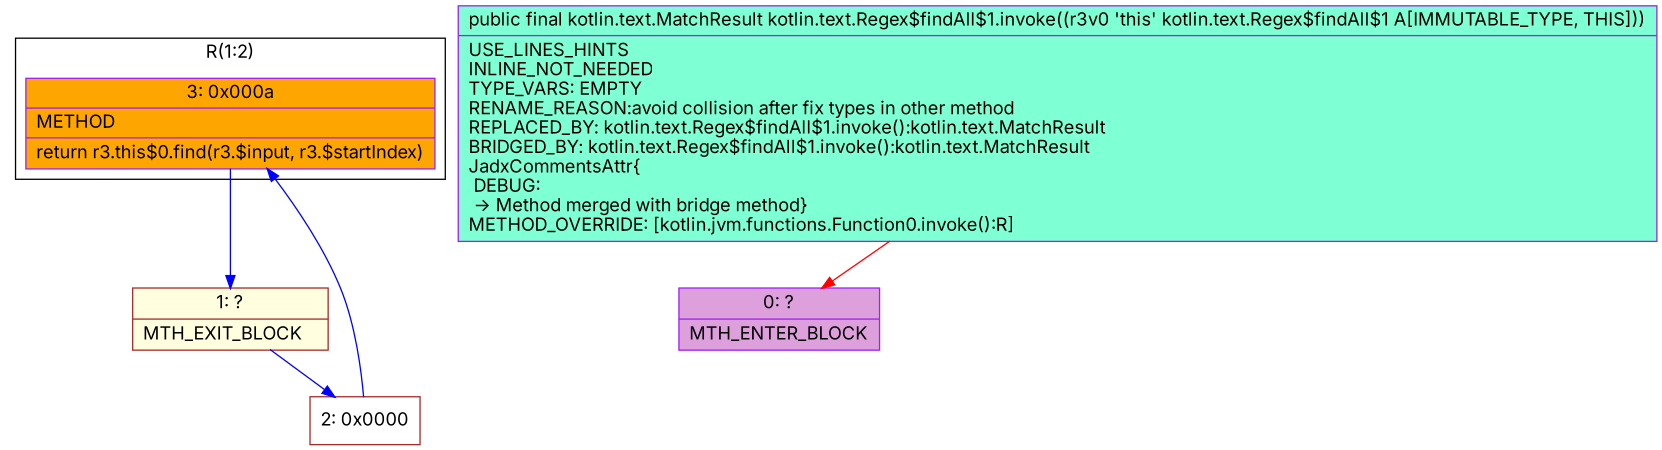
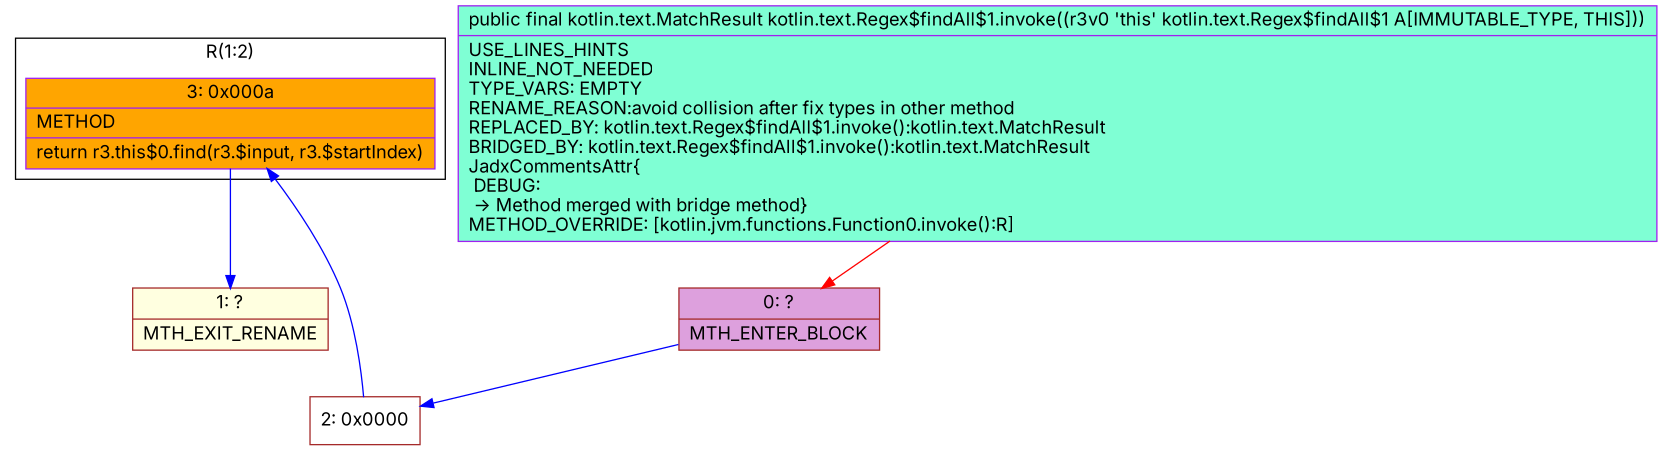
(779, 319) -> (779, 319)
(223, 334) -> (230, 334)
(297, 369) -> (556, 374)
